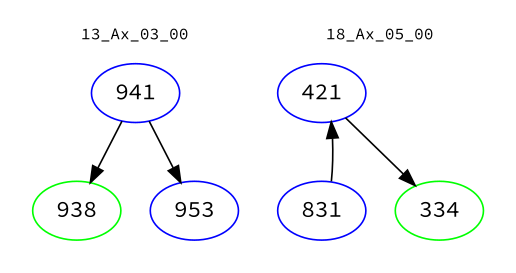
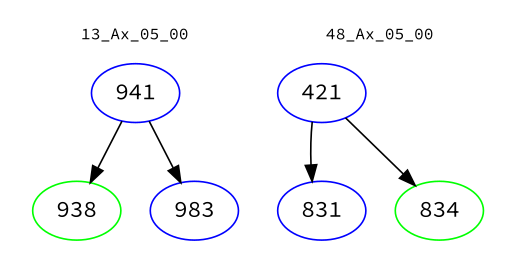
(136, 35) -> (136, 35)
(381, 35) -> (381, 35)
(333, 160) -> (311, 143)
(194, 211) -> (194, 211)
(439, 211) -> (439, 211)
